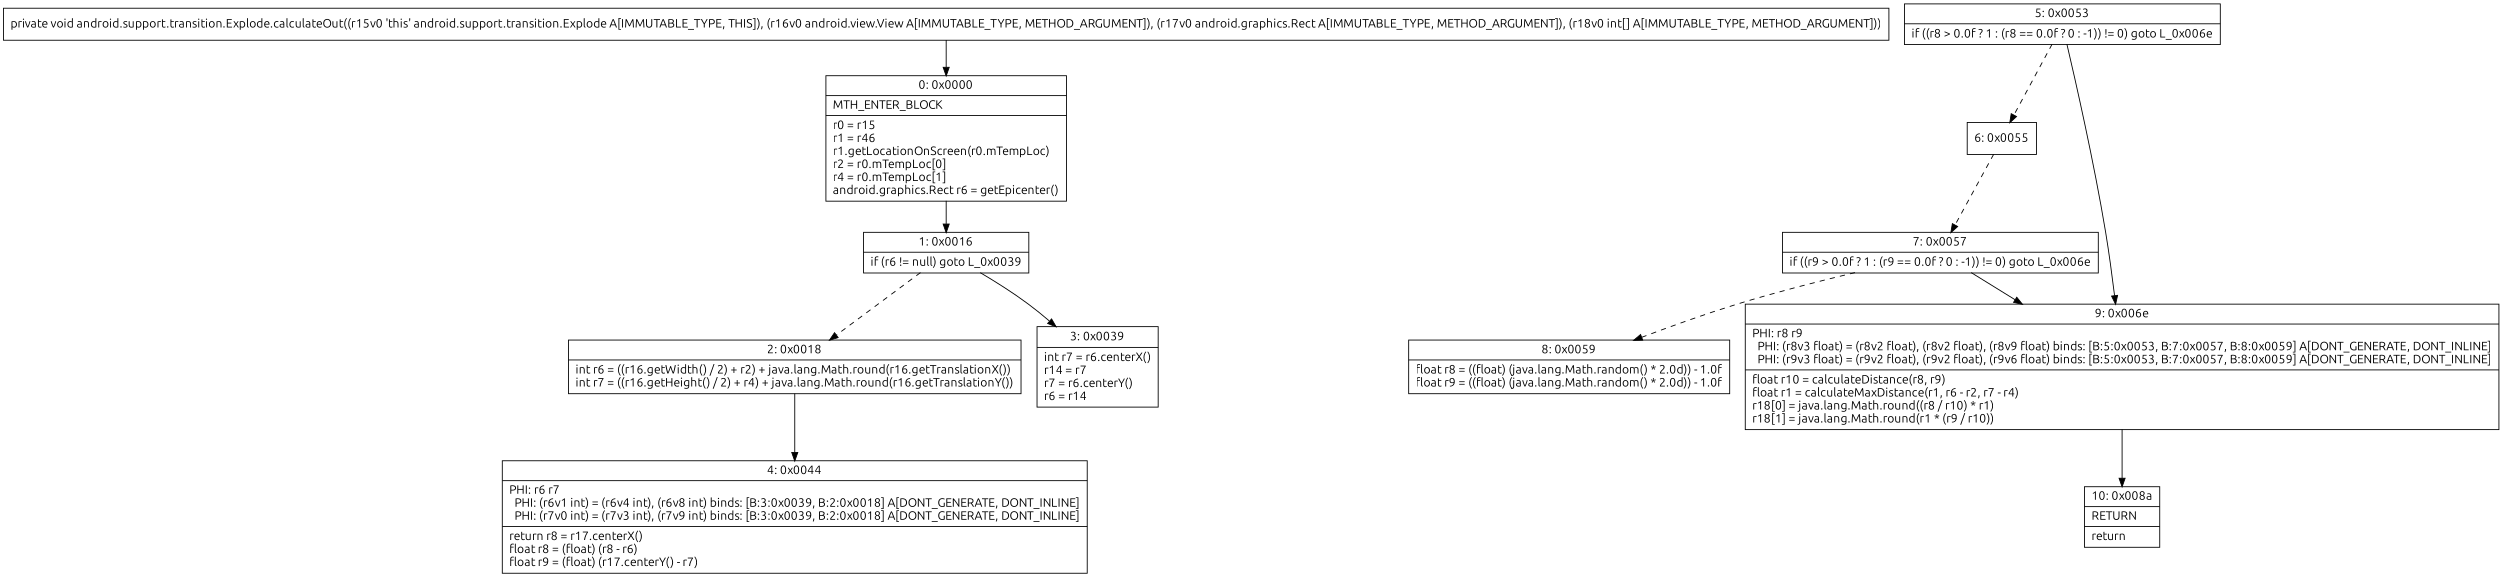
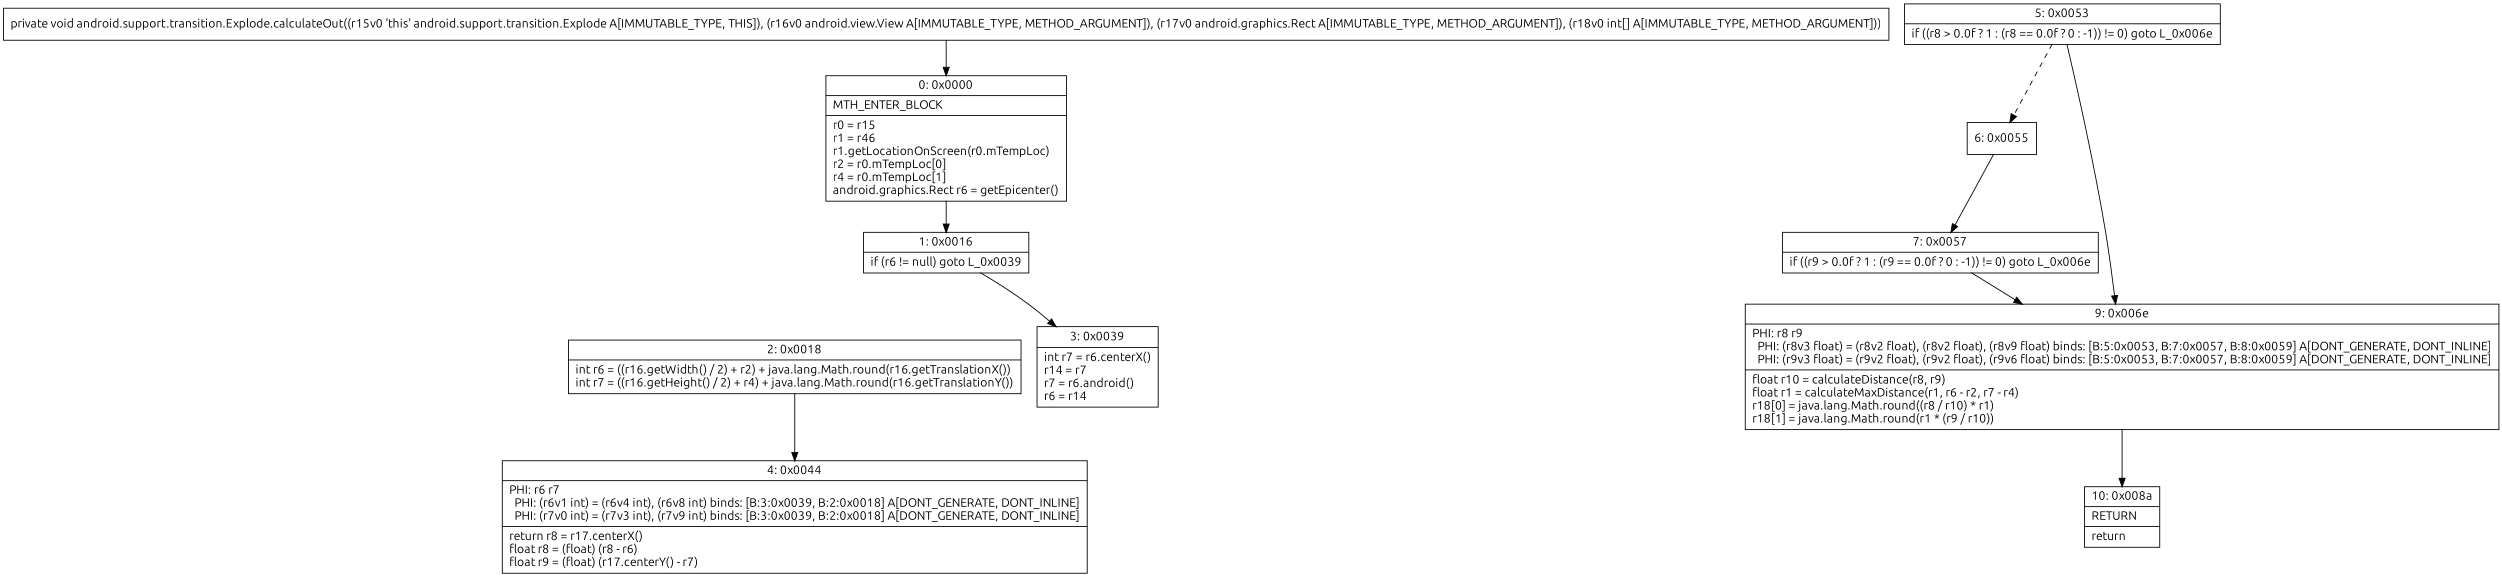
(1974, 190) -> (1974, 190)
(878, 304) -> none
(1569, 367) -> none
(1089, 383) -> (1089, 383)
